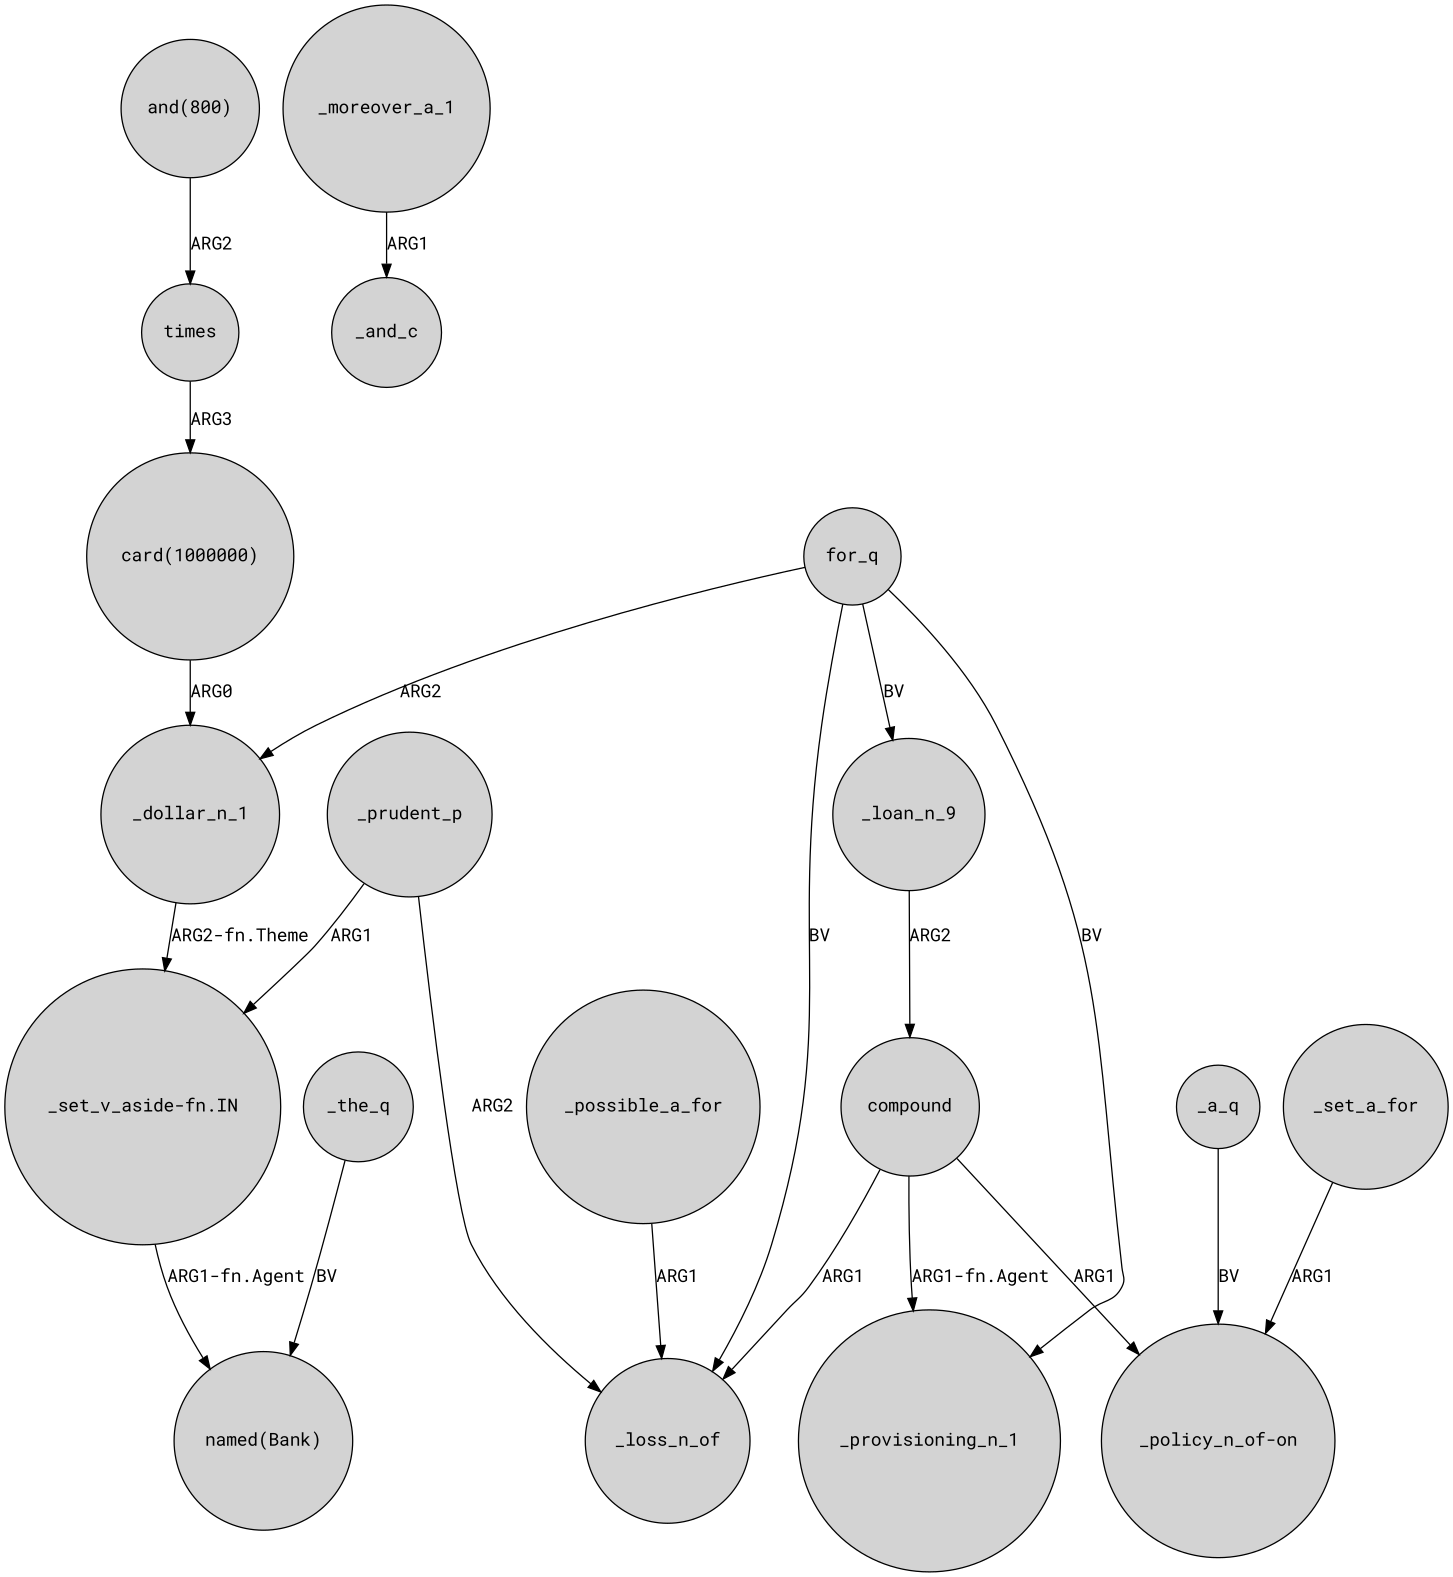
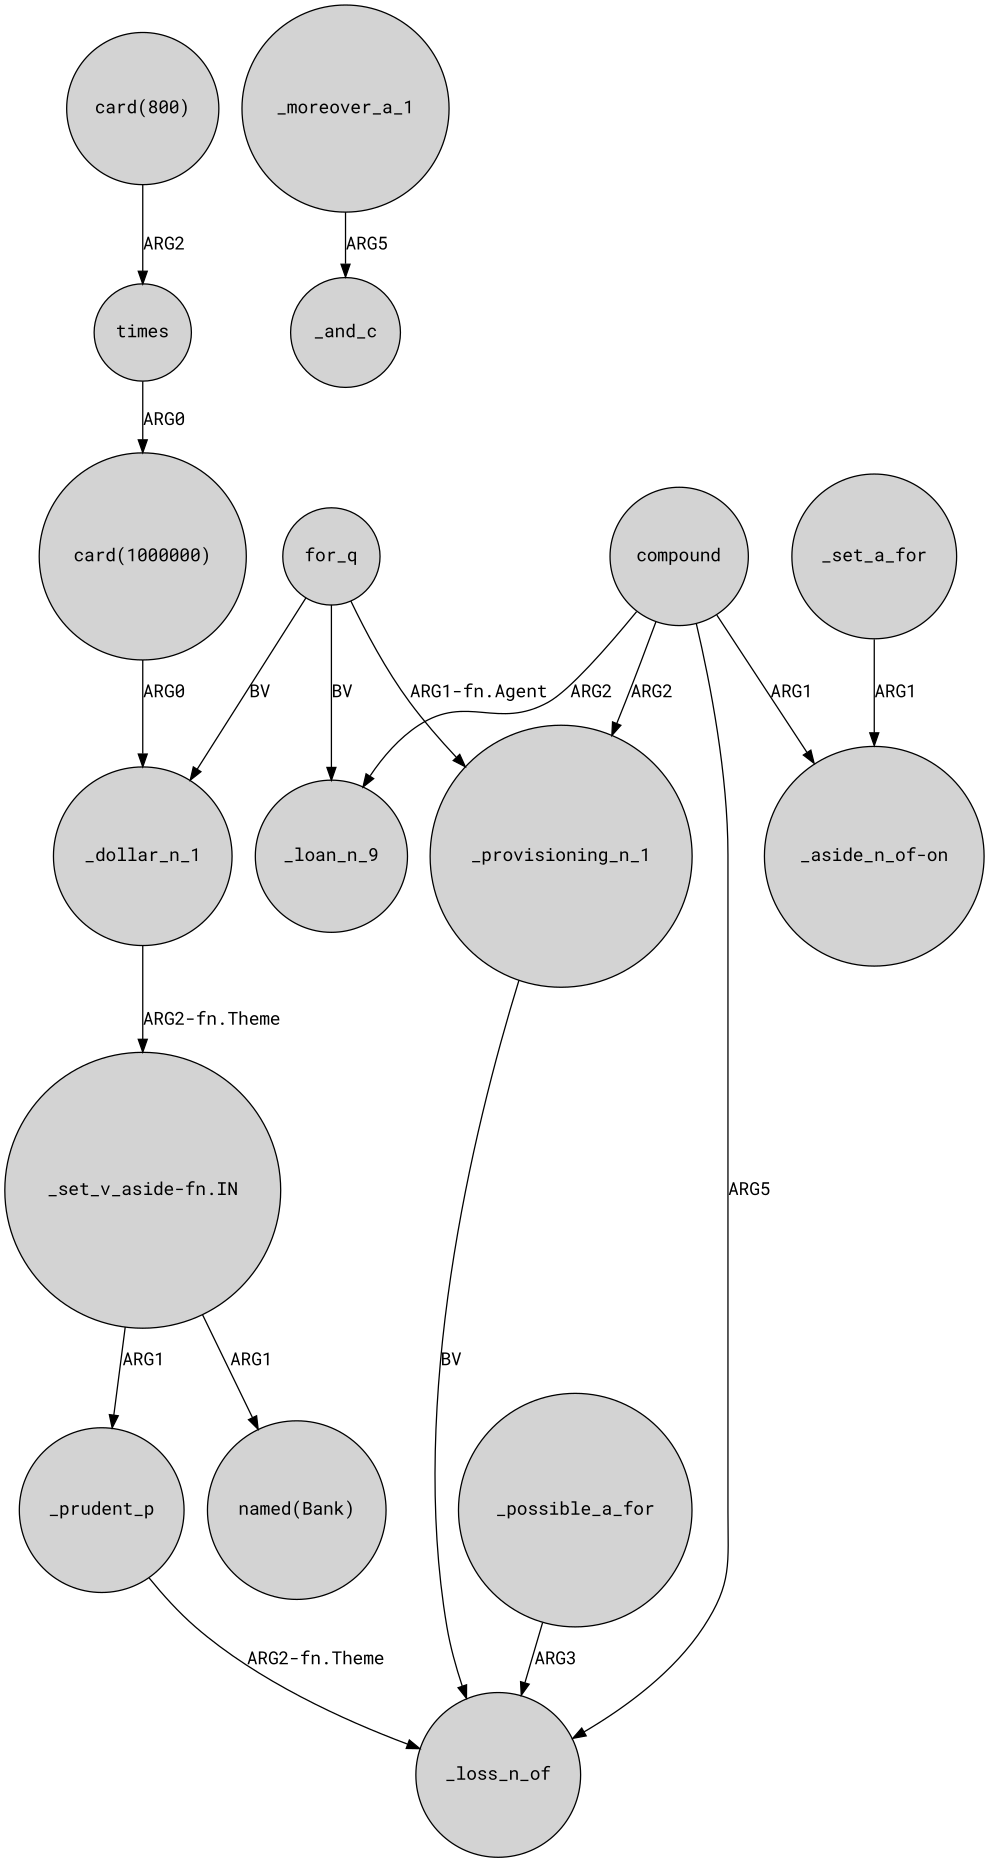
(190, 109) -> (143, 109)
(408, 245) -> (367, 245)
(212, 420) -> (165, 420)
(421, 693) -> (260, 693)
(1092, 936) -> (479, 693)
(313, 948) -> (120, 1371)
(910, 957) -> (511, 713)
(810, 988) -> (444, 1330)
(358, 1107) -> none
(493, 1107) -> (316, 1660)
(1218, 1107) -> none
(236, 1277) -> (252, 1361)
(678, 1277) -> (556, 1660)
(843, 1277) -> (750, 1190)
(981, 1277) -> (652, 693)
(1218, 1441) -> (874, 856)
